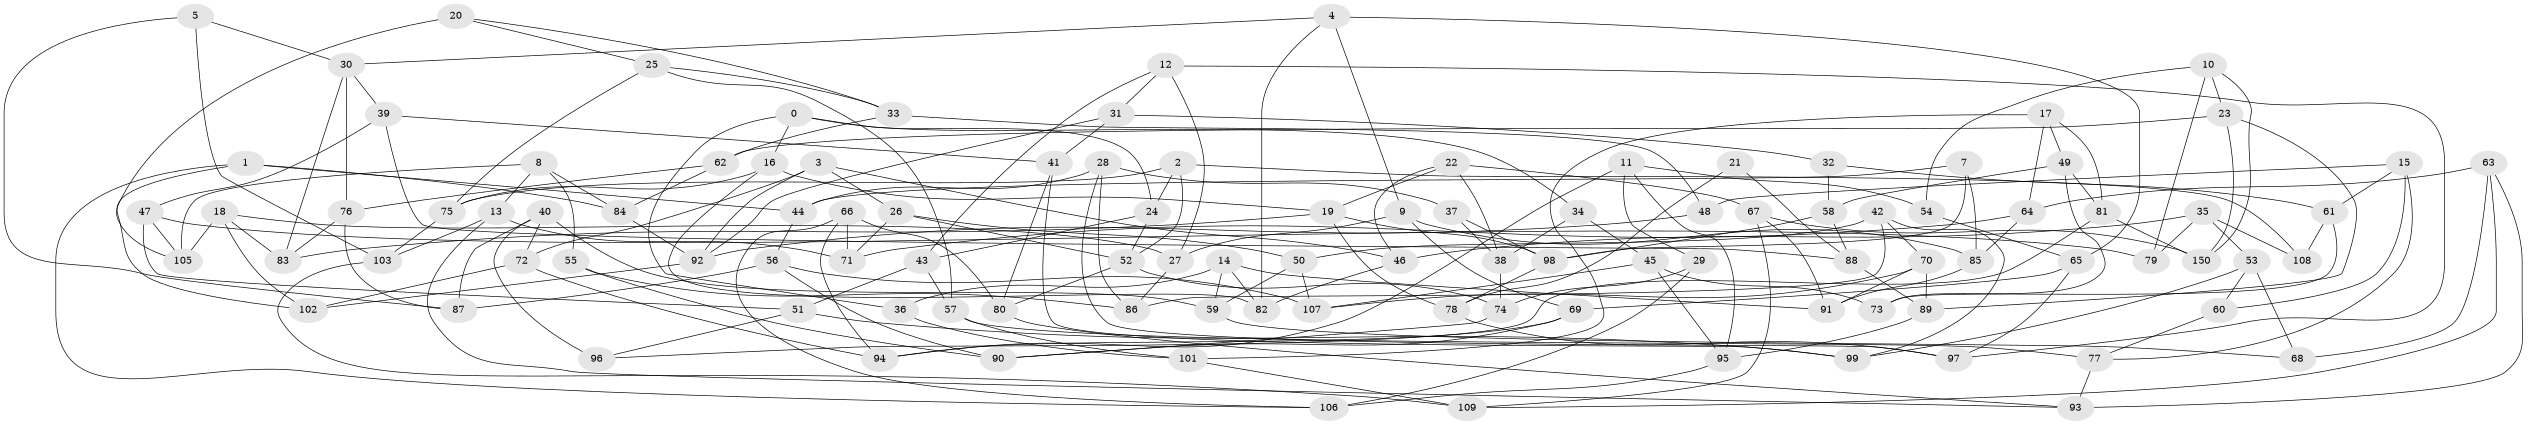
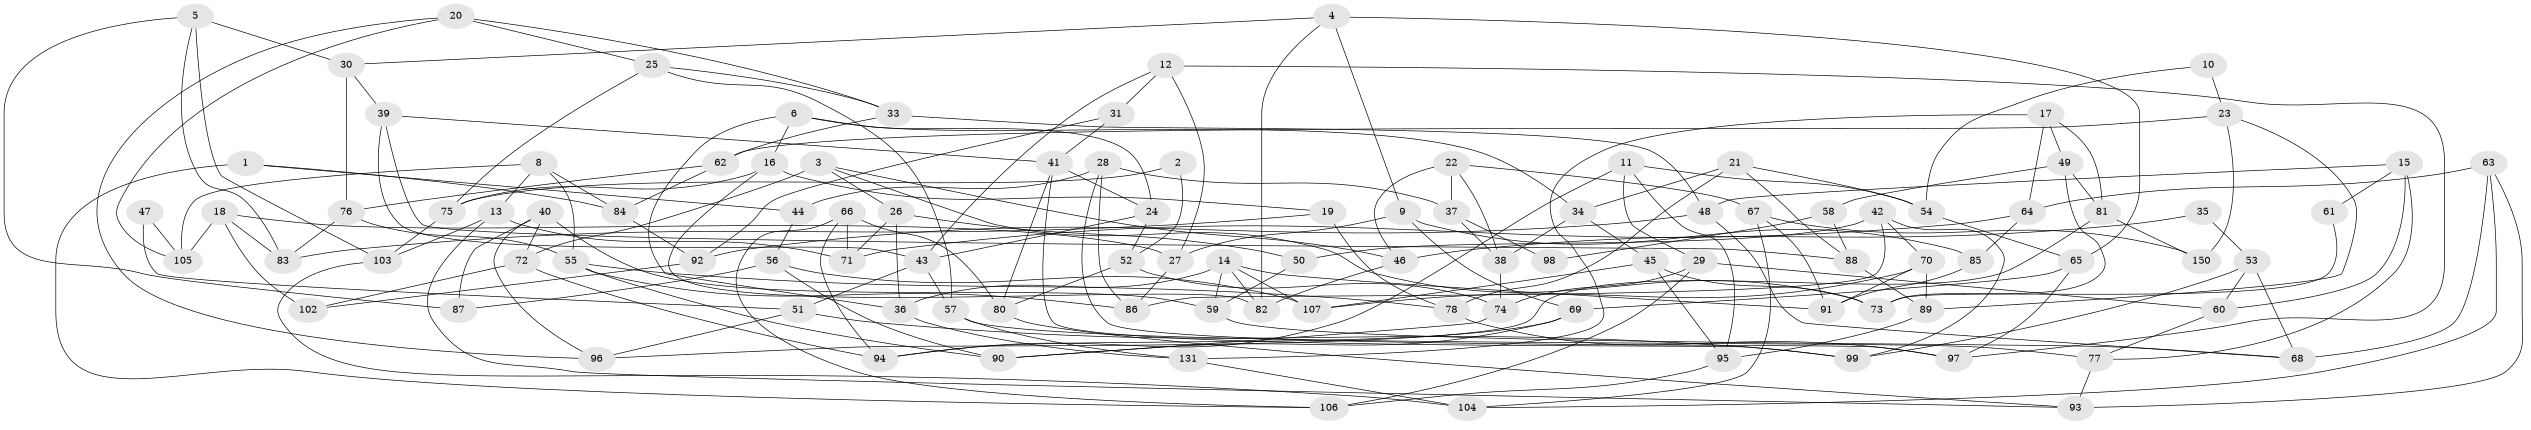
(794, 114) -> (794, 114)
(315, 163) -> (191, 159)
(1829, 163) -> none
(1964, 163) -> none
(2250, 163) -> none
(270, 176) -> (615, 247)
none -> (1813, 179)
none -> (1669, 184)
(1165, 188) -> (1107, 189)
(1373, 193) -> (1452, 188)
(748, 203) -> (1346, 259)
(1441, 233) -> none
(1011, 237) -> (897, 261)
none -> (105, 245)
(128, 257) -> none
(2151, 261) -> none
(2302, 261) -> none
(1518, 277) -> (884, 284)
(1305, 282) -> (1258, 280)
(369, 285) -> (459, 236)
none -> (1971, 287)
none -> (1958, 335)
(1188, 359) -> (1188, 359)
(1467, 408) -> (1467, 408)
